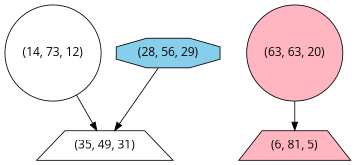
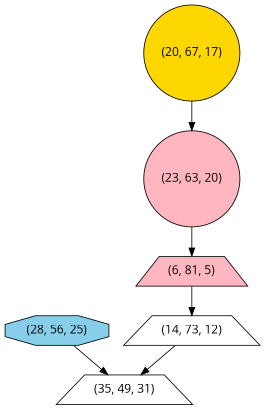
(53, 53) -> (192, 331)
(168, 53) -> (57, 331)
none -> (192, 53)
(295, 53) -> (192, 179)
none -> (192, 297)
